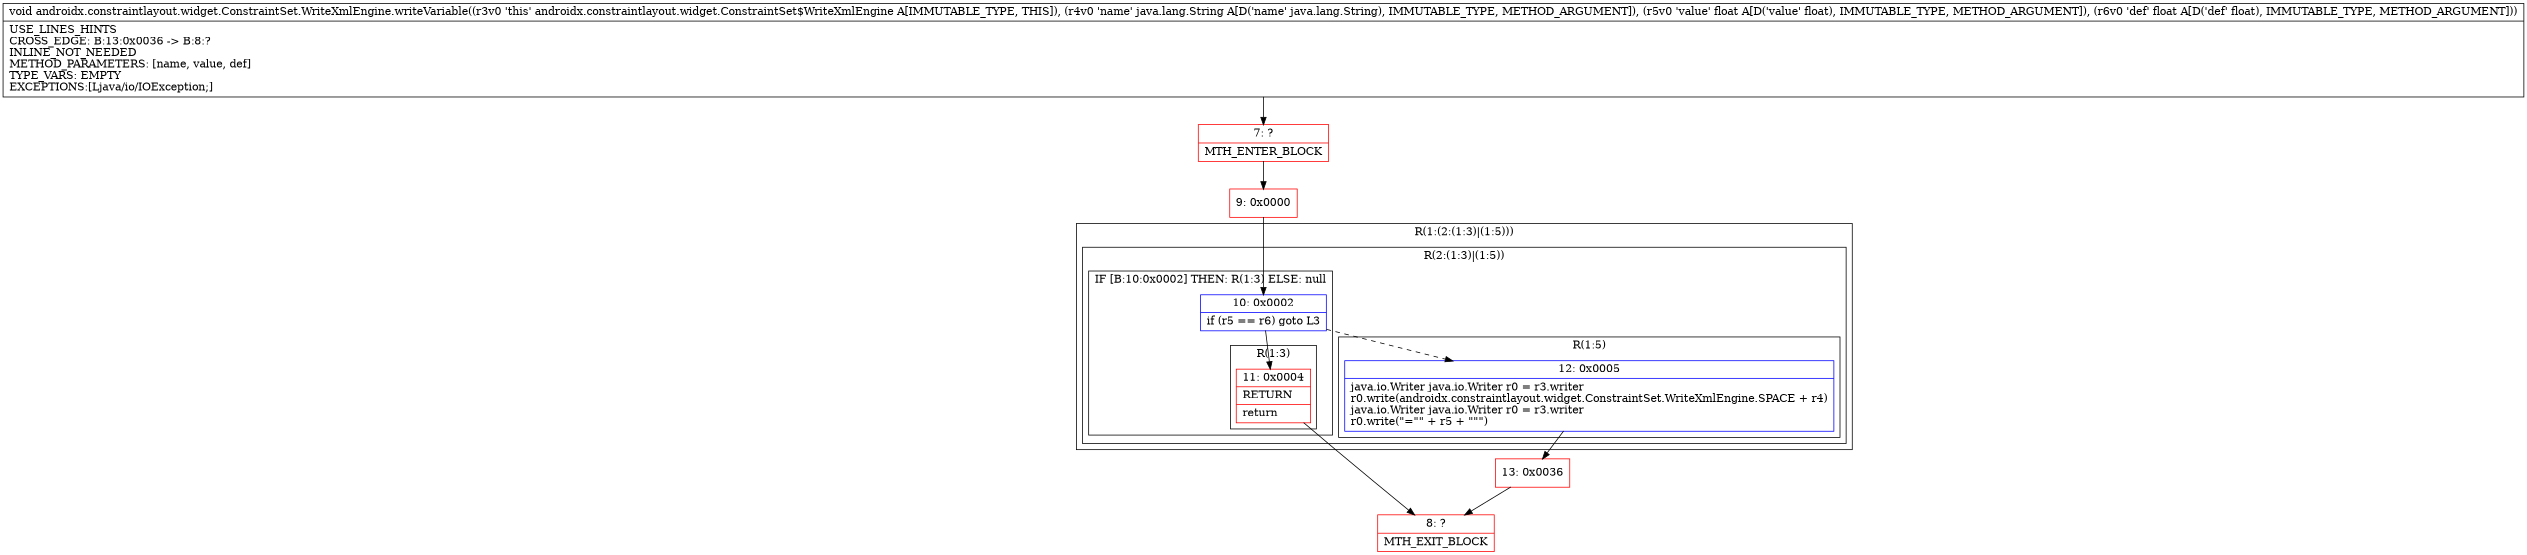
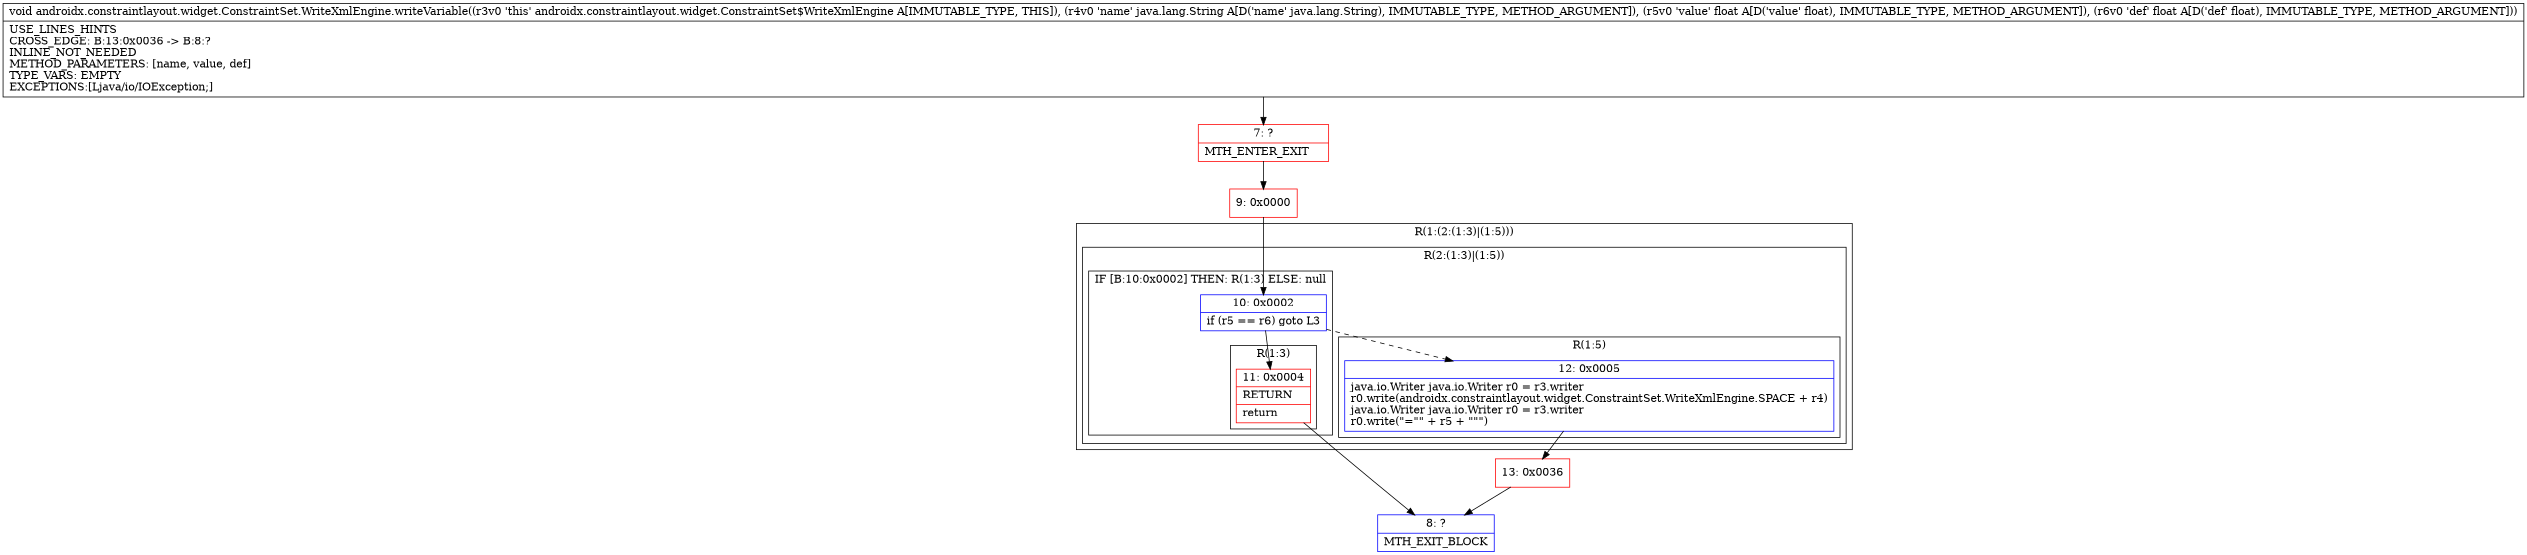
(1263, 152) -> (1257, 152)
(1436, 533) -> (1436, 533)
